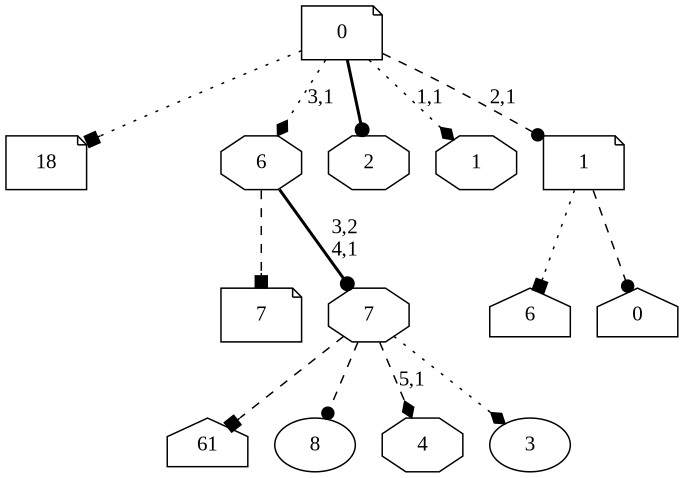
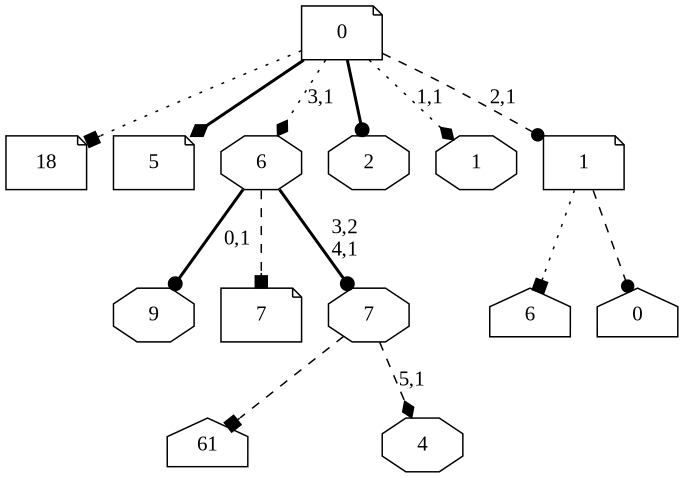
none -> (154, 163)
none -> (154, 315)
(315, 445) -> none
(530, 445) -> none
